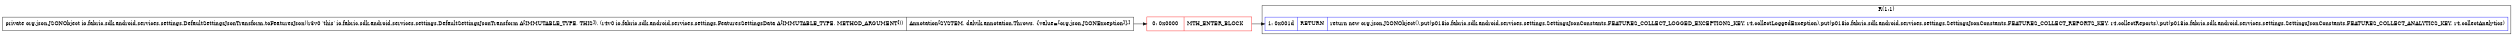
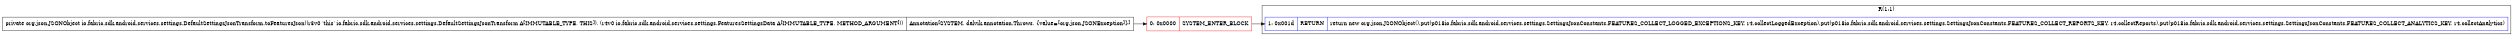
(1215, 24) -> (1216, 24)
